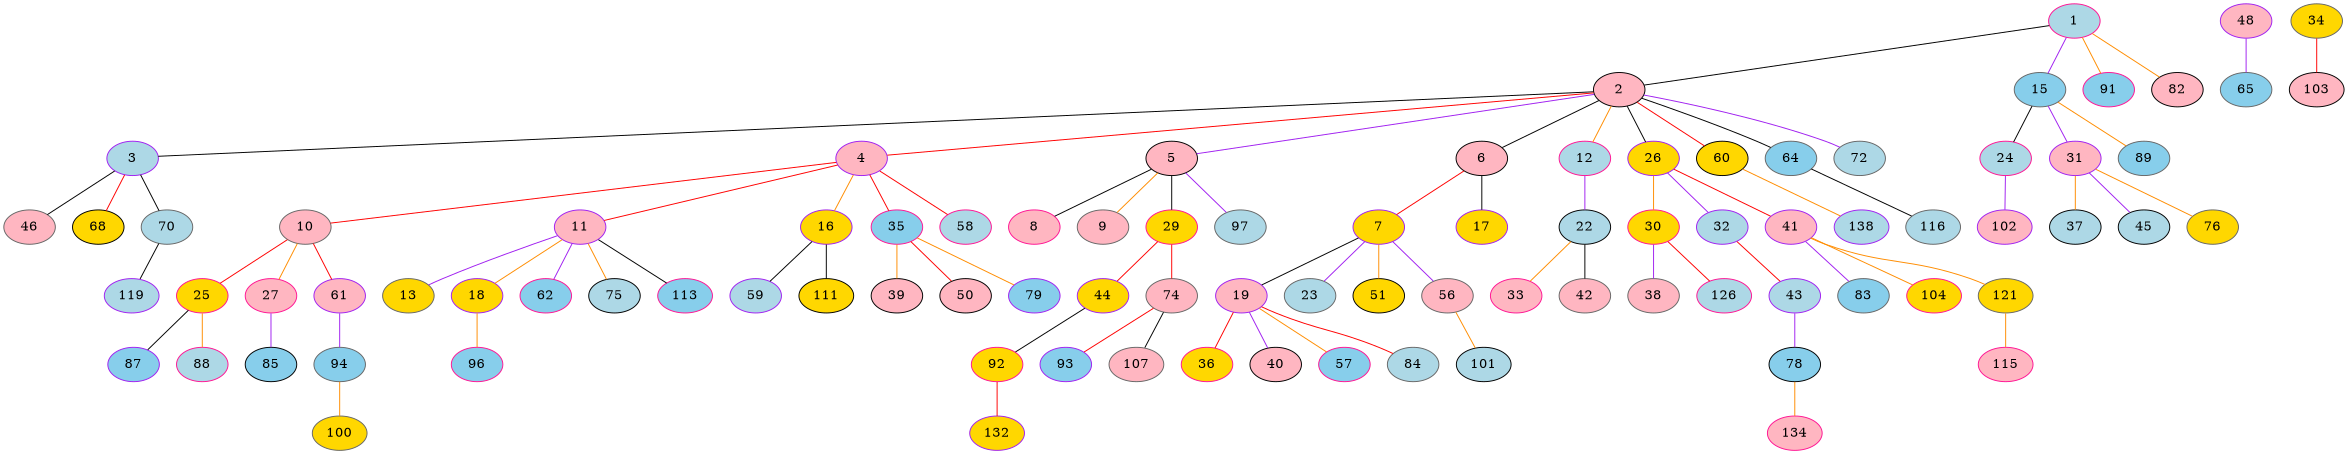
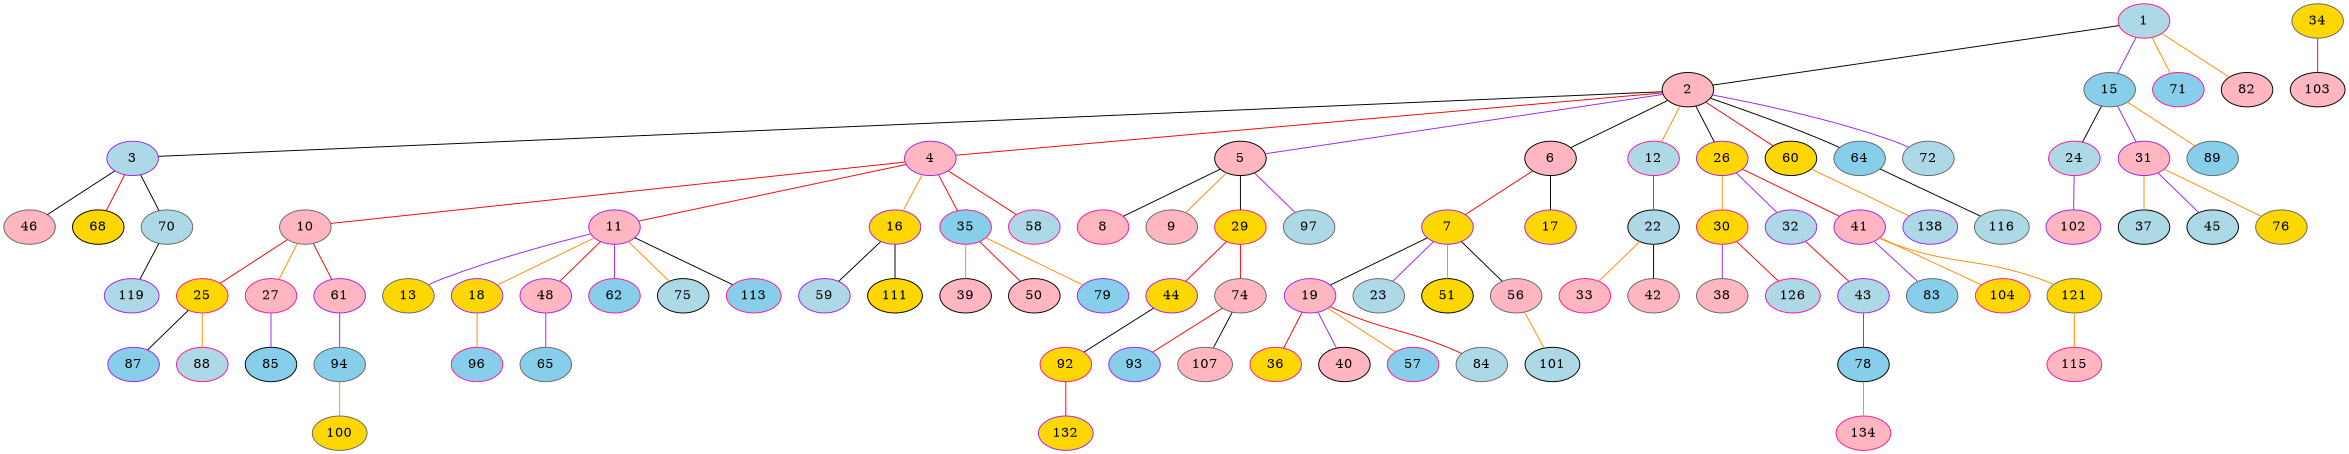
(2109, 90) -> (2178, 90)
none -> (580, 261)
(1413, 261) -> (1482, 261)
